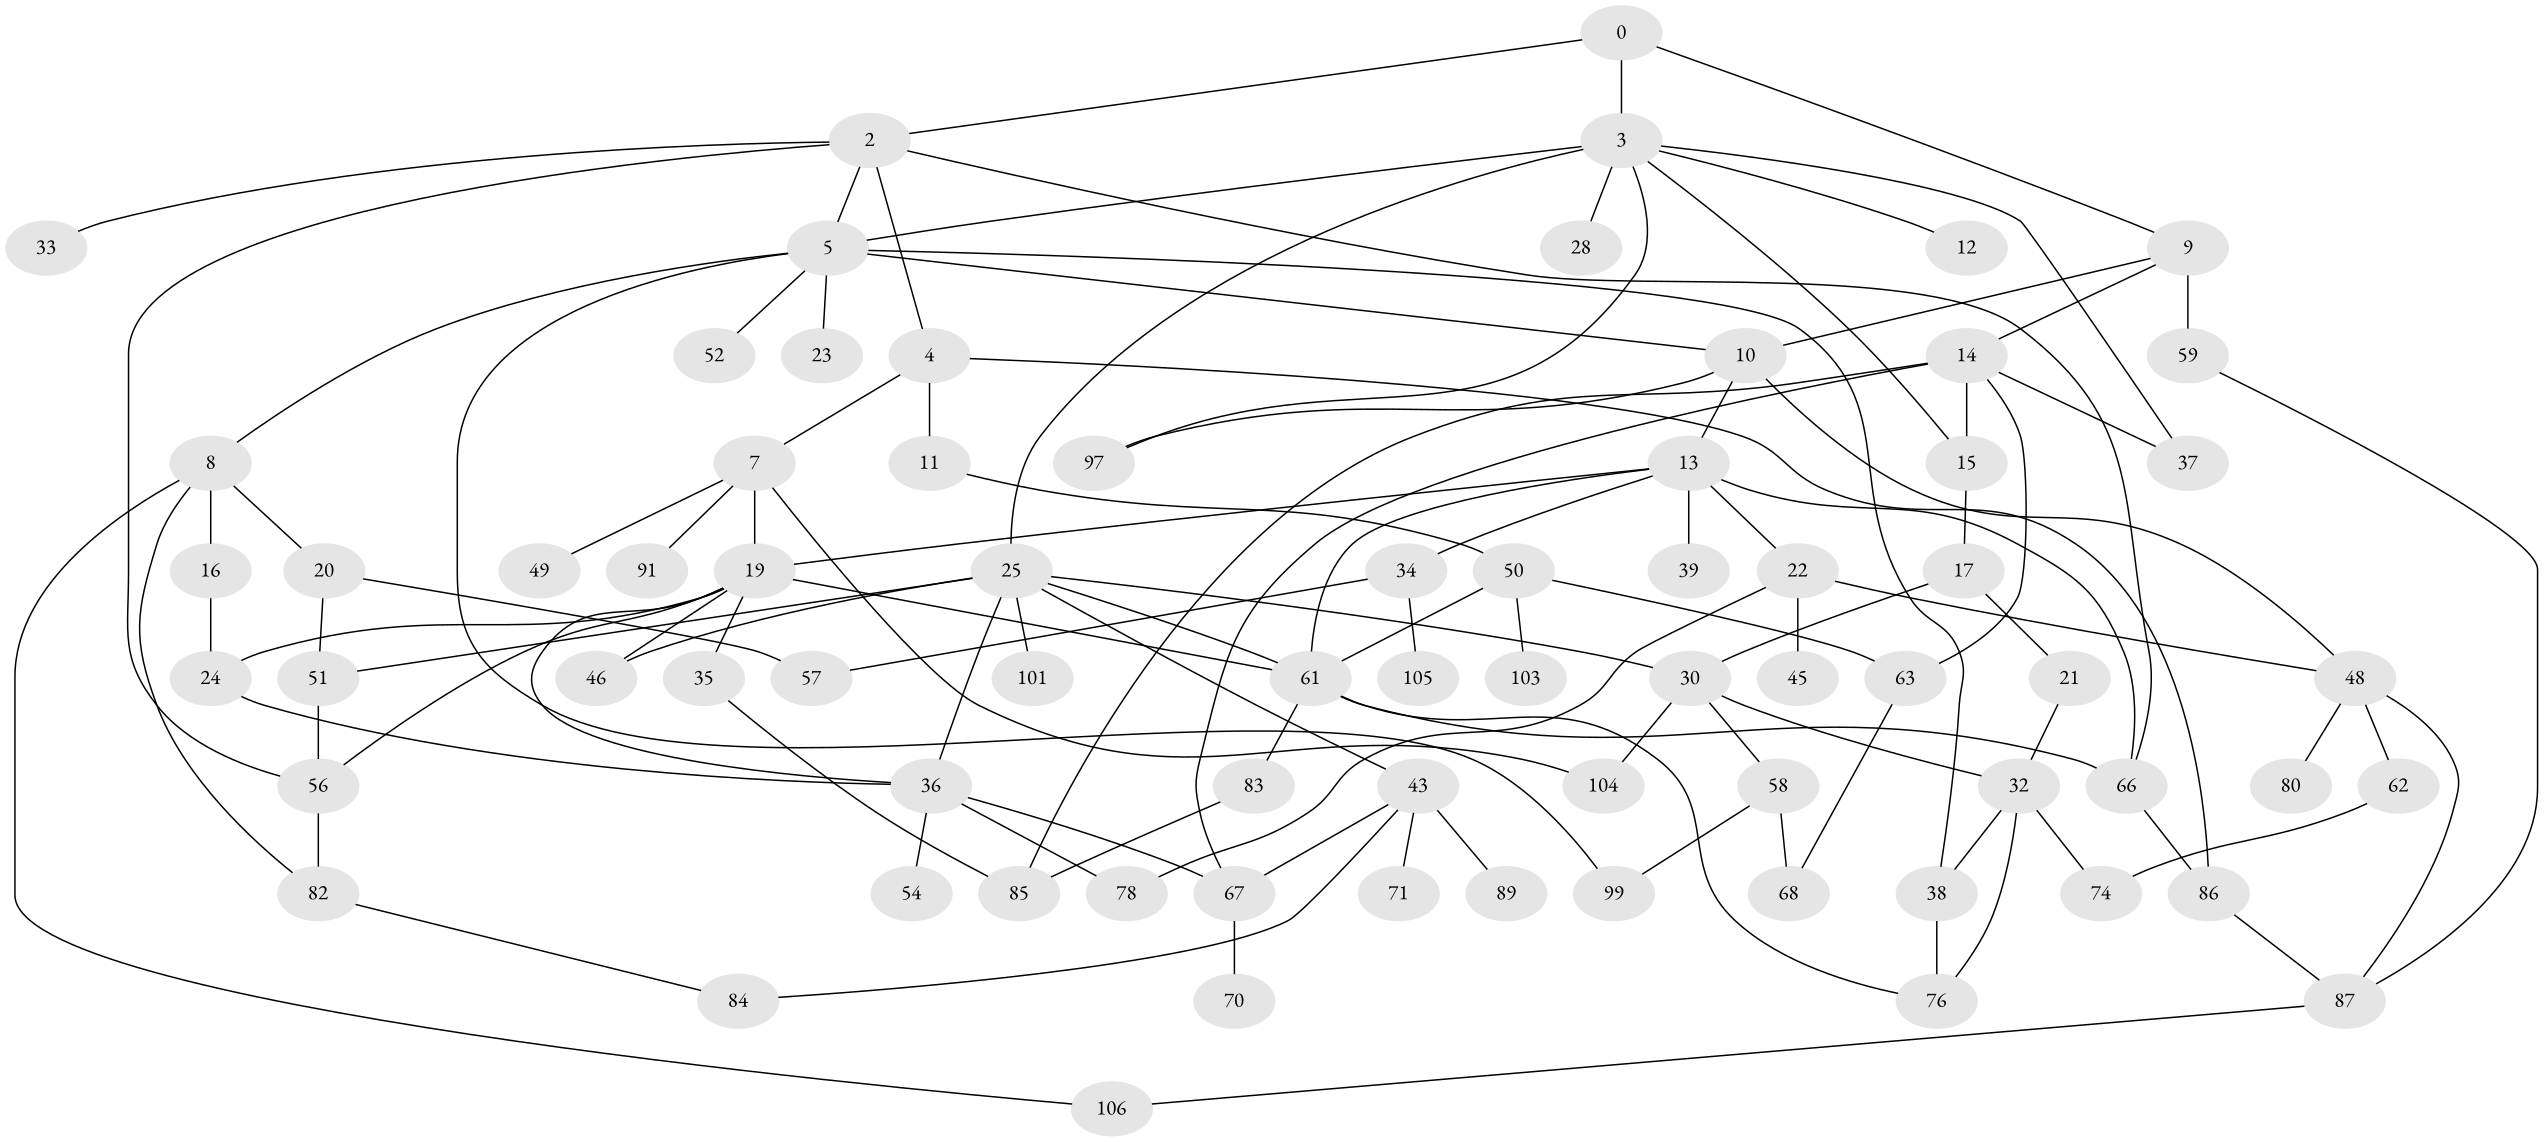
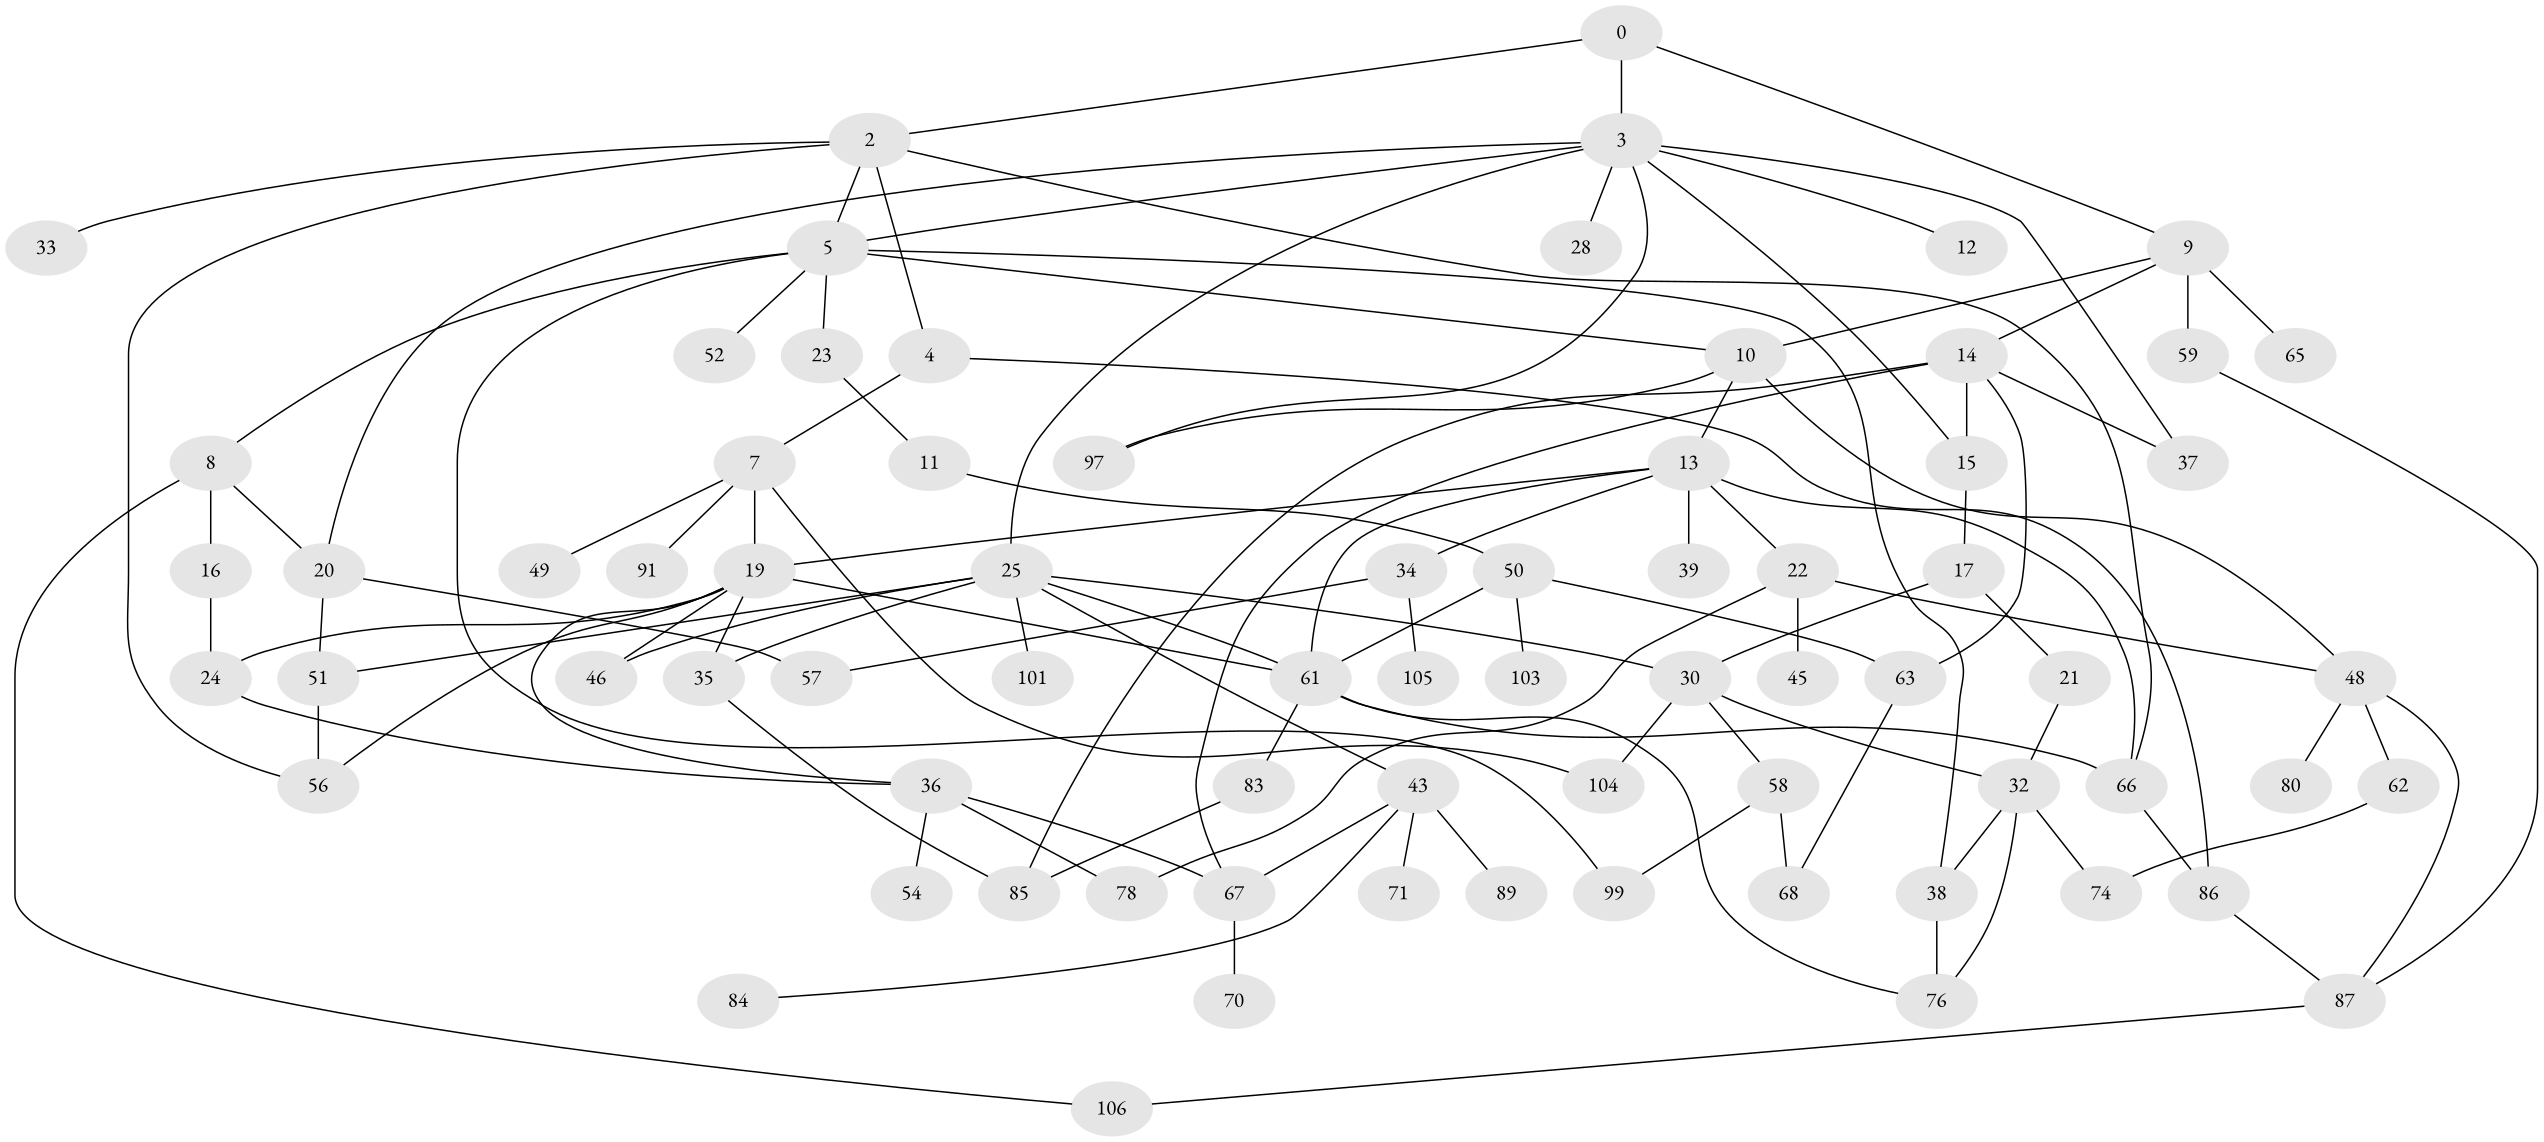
none -> (911, 192)
none -> (2295, 356)
(930, 410) -> (876, 409)
(969, 678) -> (854, 618)
(318, 894) -> none
